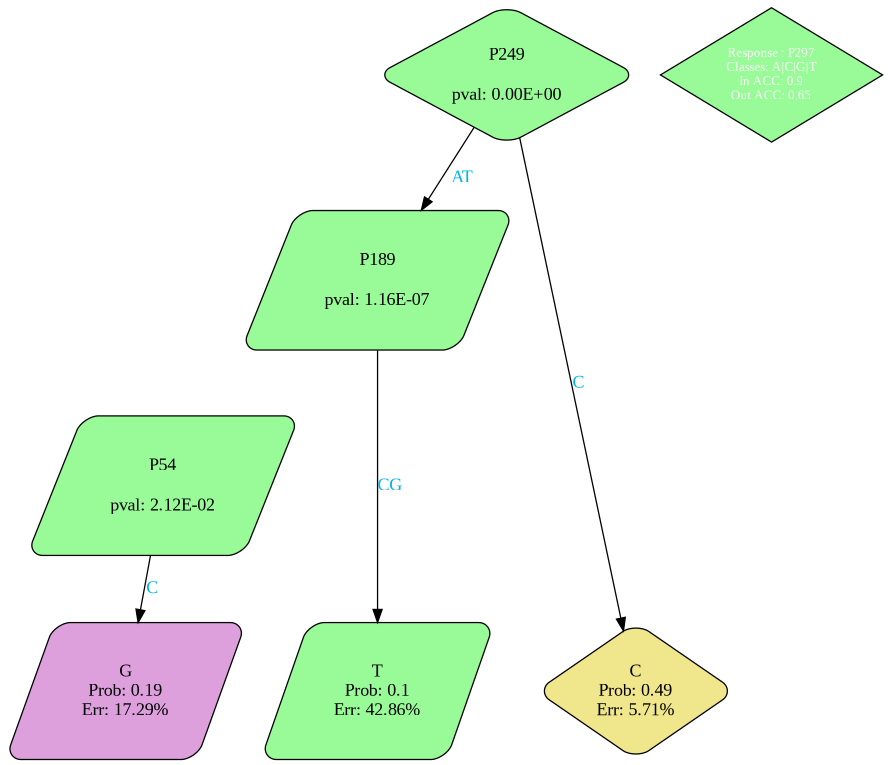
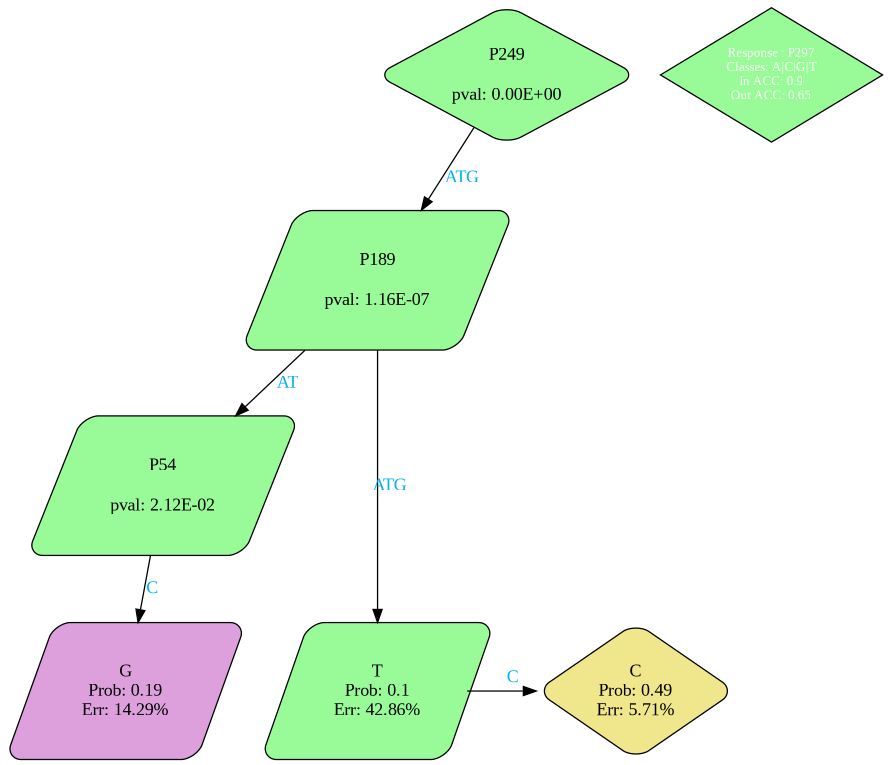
(462, 178) -> (462, 178)
none -> (275, 378)
(570, 378) -> (495, 691)
(390, 486) -> (390, 486)
(126, 691) -> (126, 691)
